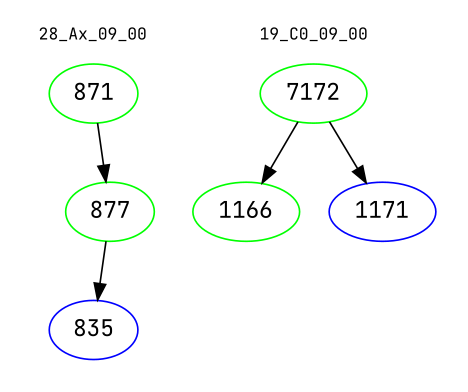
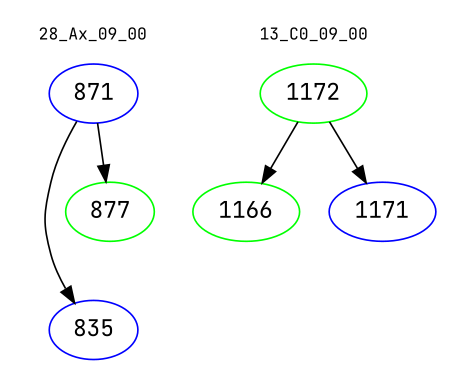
(314, 35) -> (314, 35)
(94, 94) -> (94, 94)
(314, 94) -> (314, 94)
(103, 262) -> (46, 204)
